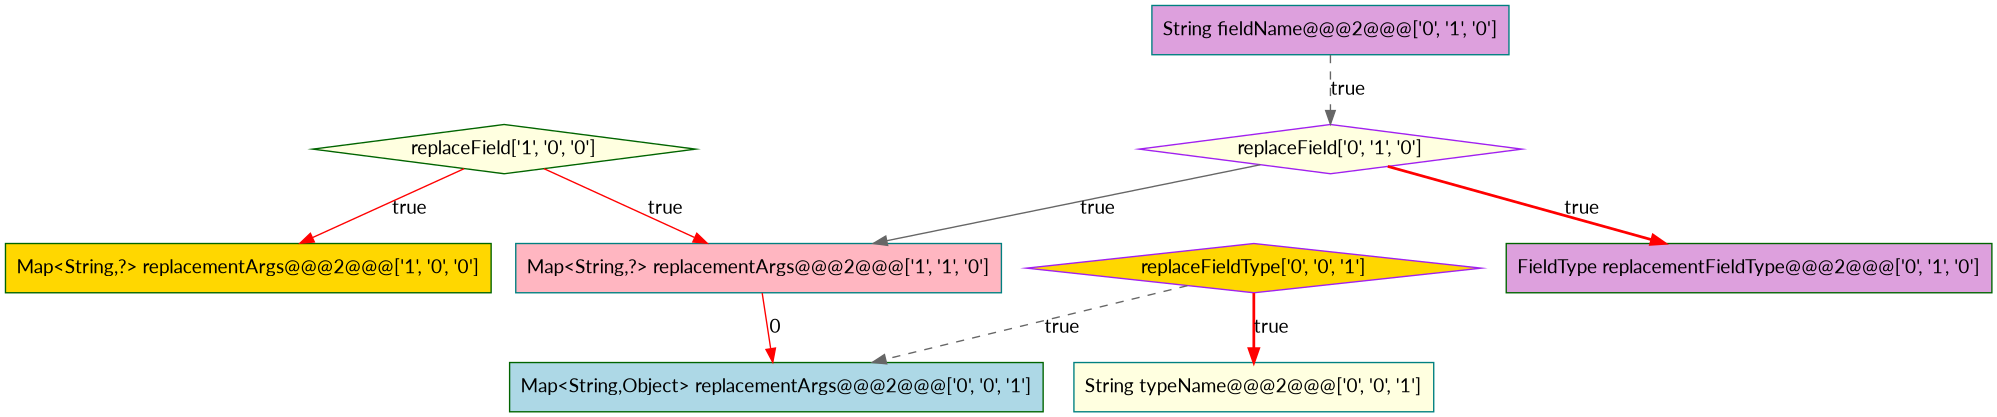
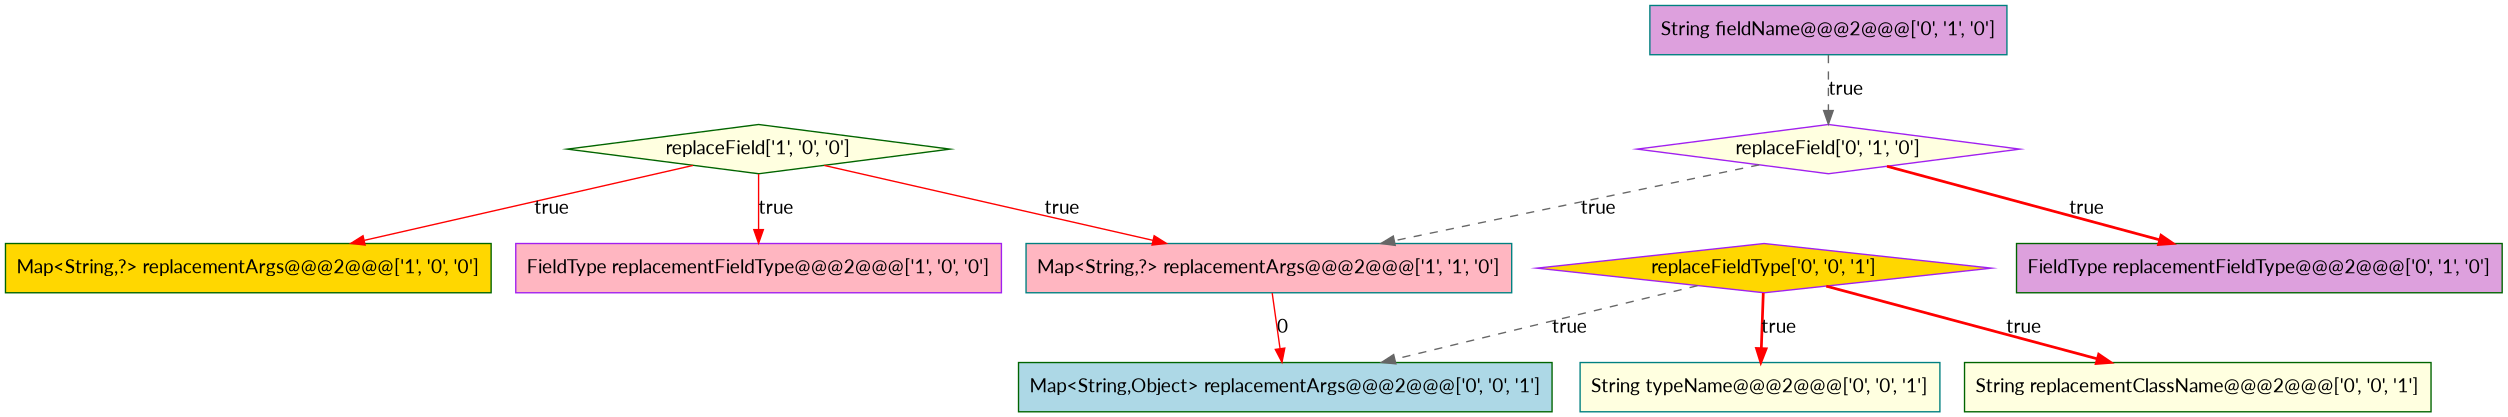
(1074, 203) -> (1577, 203)
none -> (759, 268)
none -> (2198, 387)
